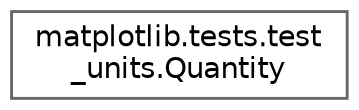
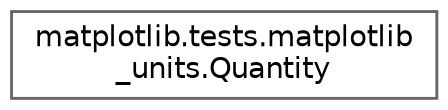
(179, 55) -> (224, 55)
